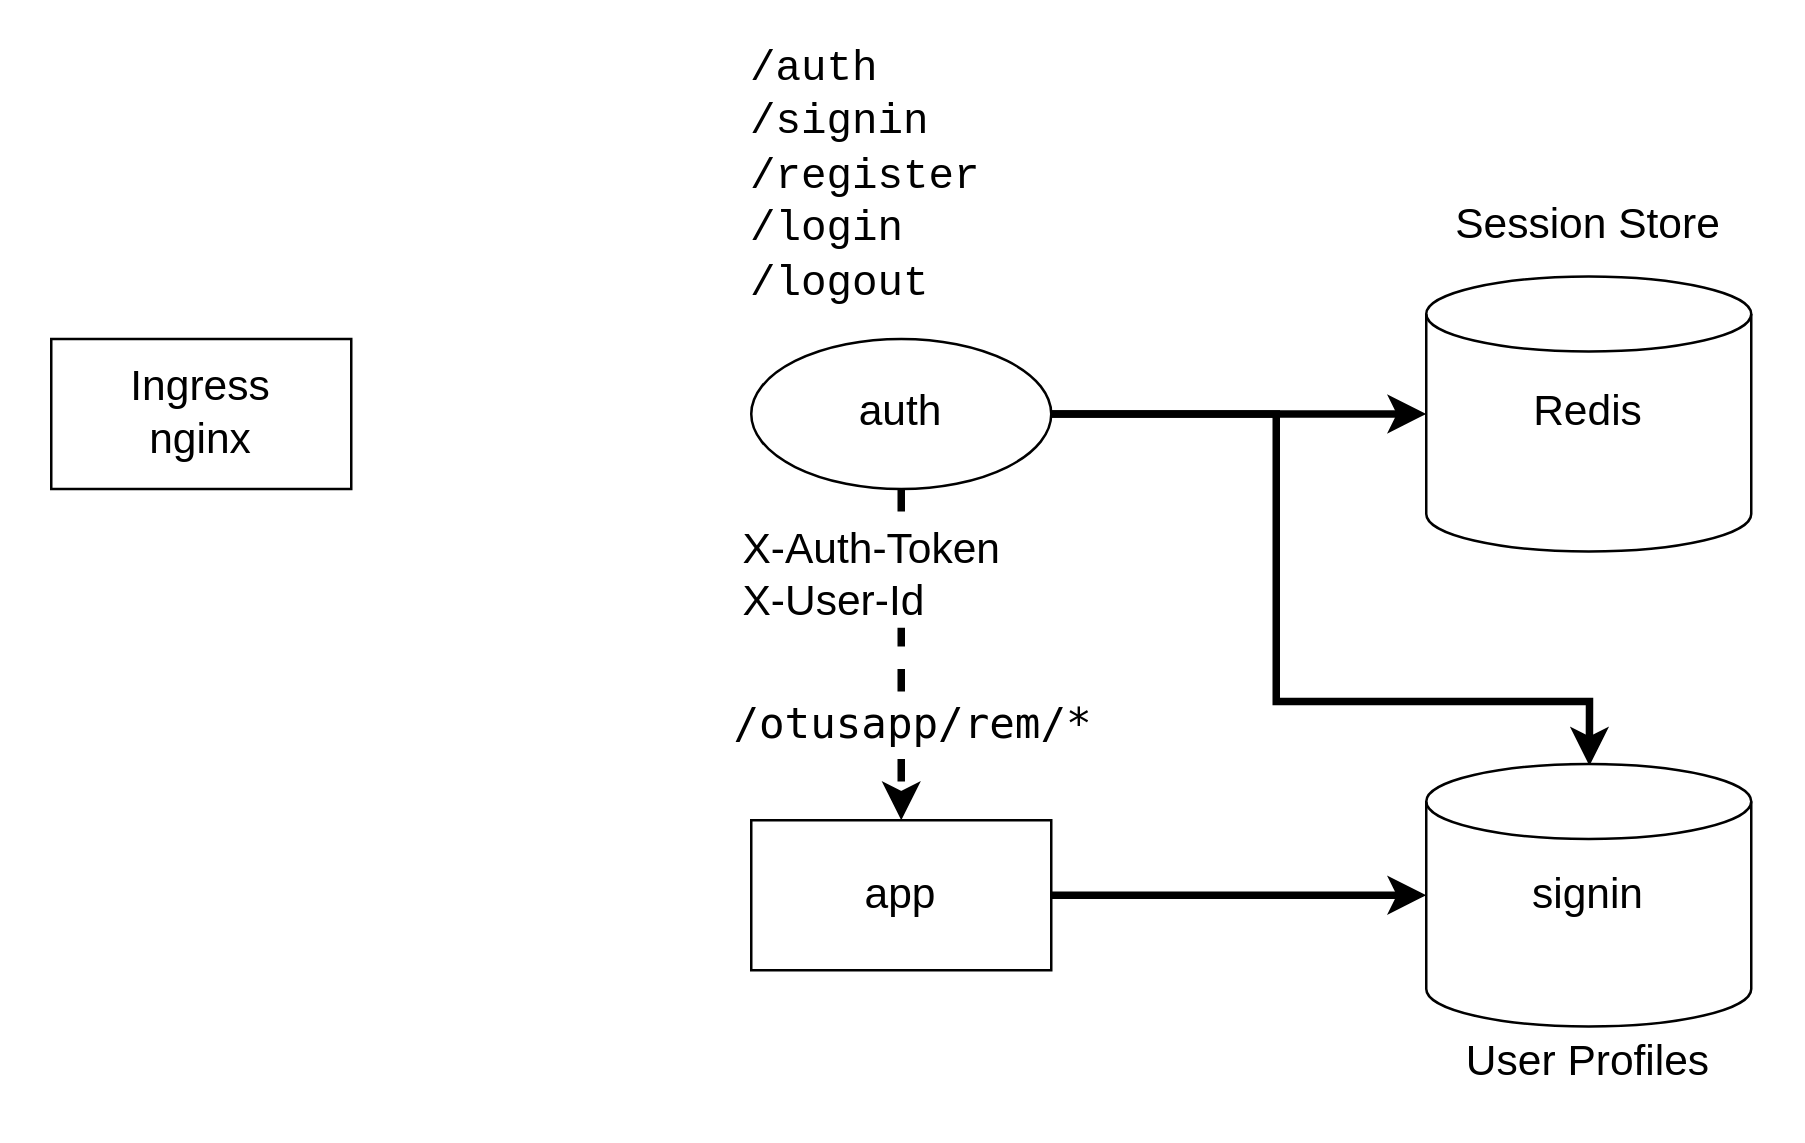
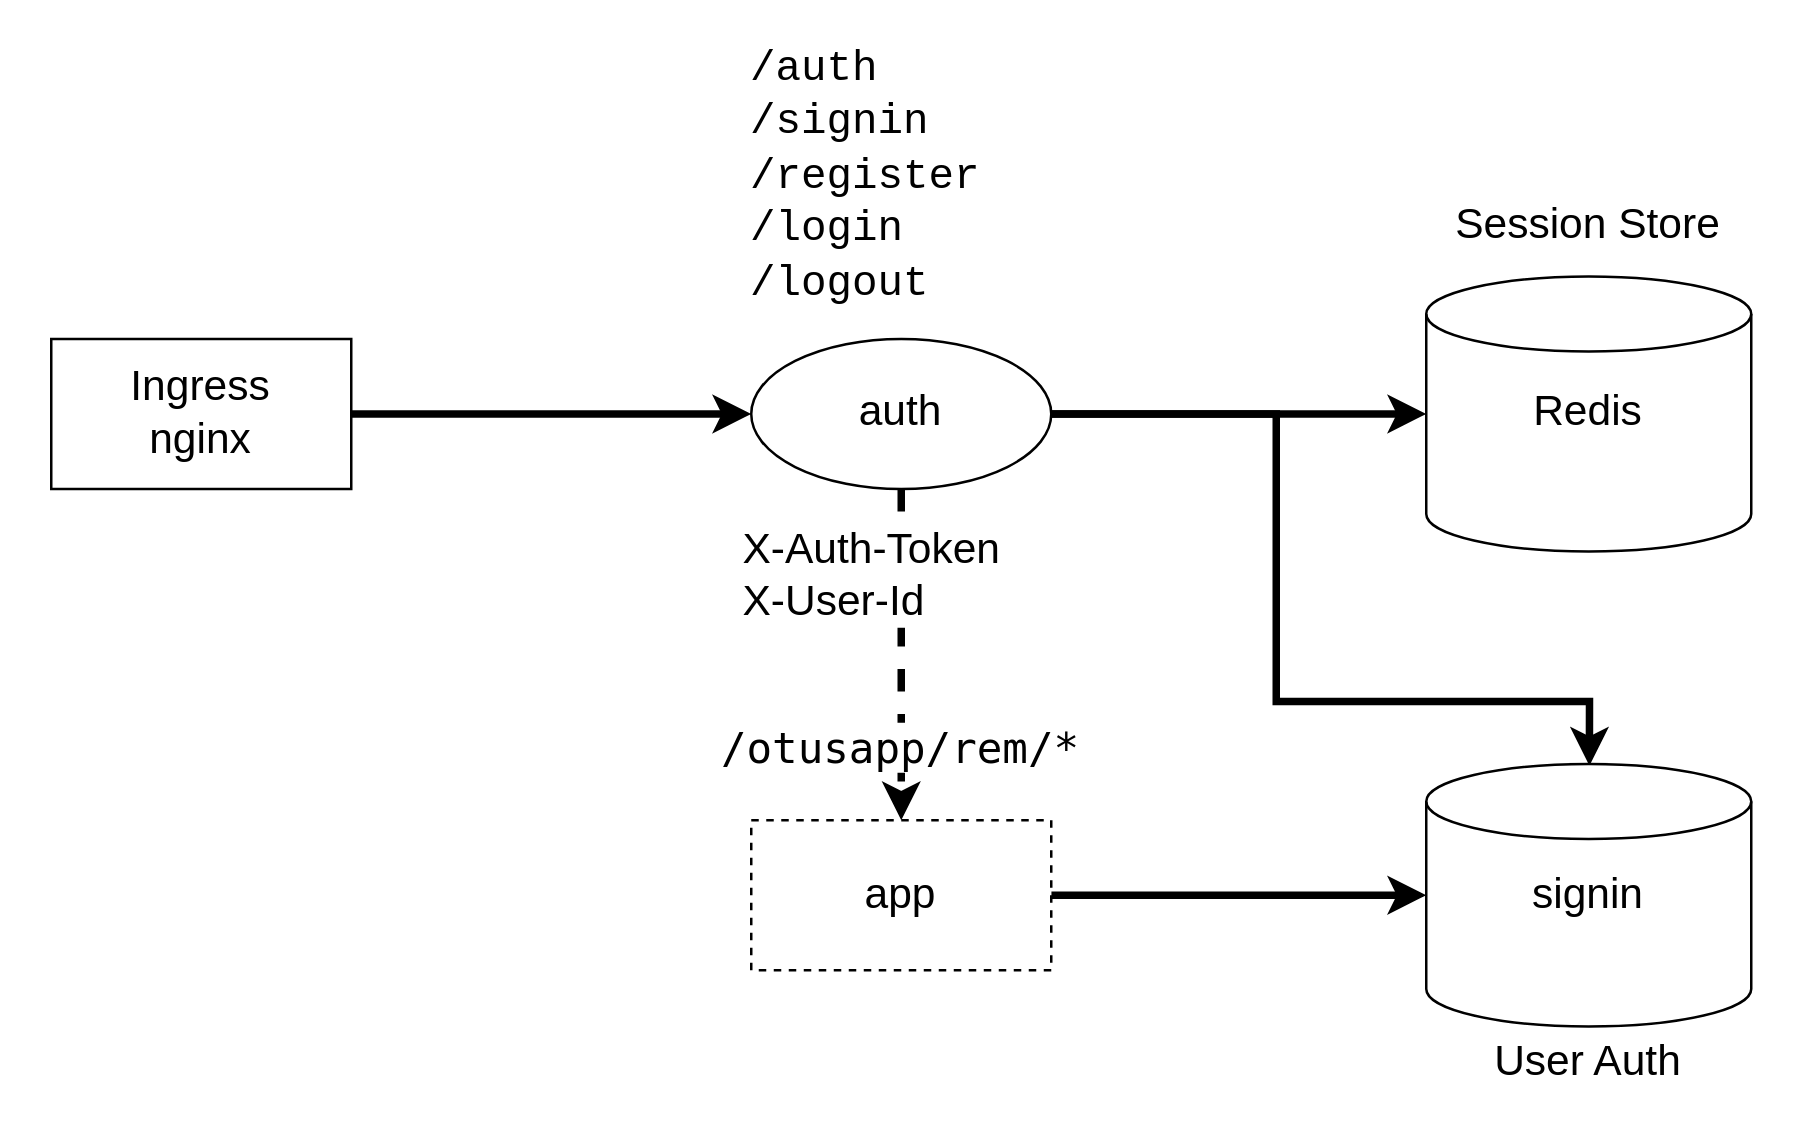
none -> (539, 414)
(914, 724) -> (901, 749)
(901, 895) -> (901, 895)
(1589, 1064) -> (1589, 1064)
